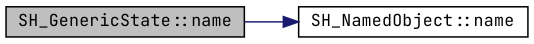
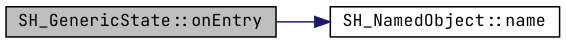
(125, 22) -> (141, 22)
